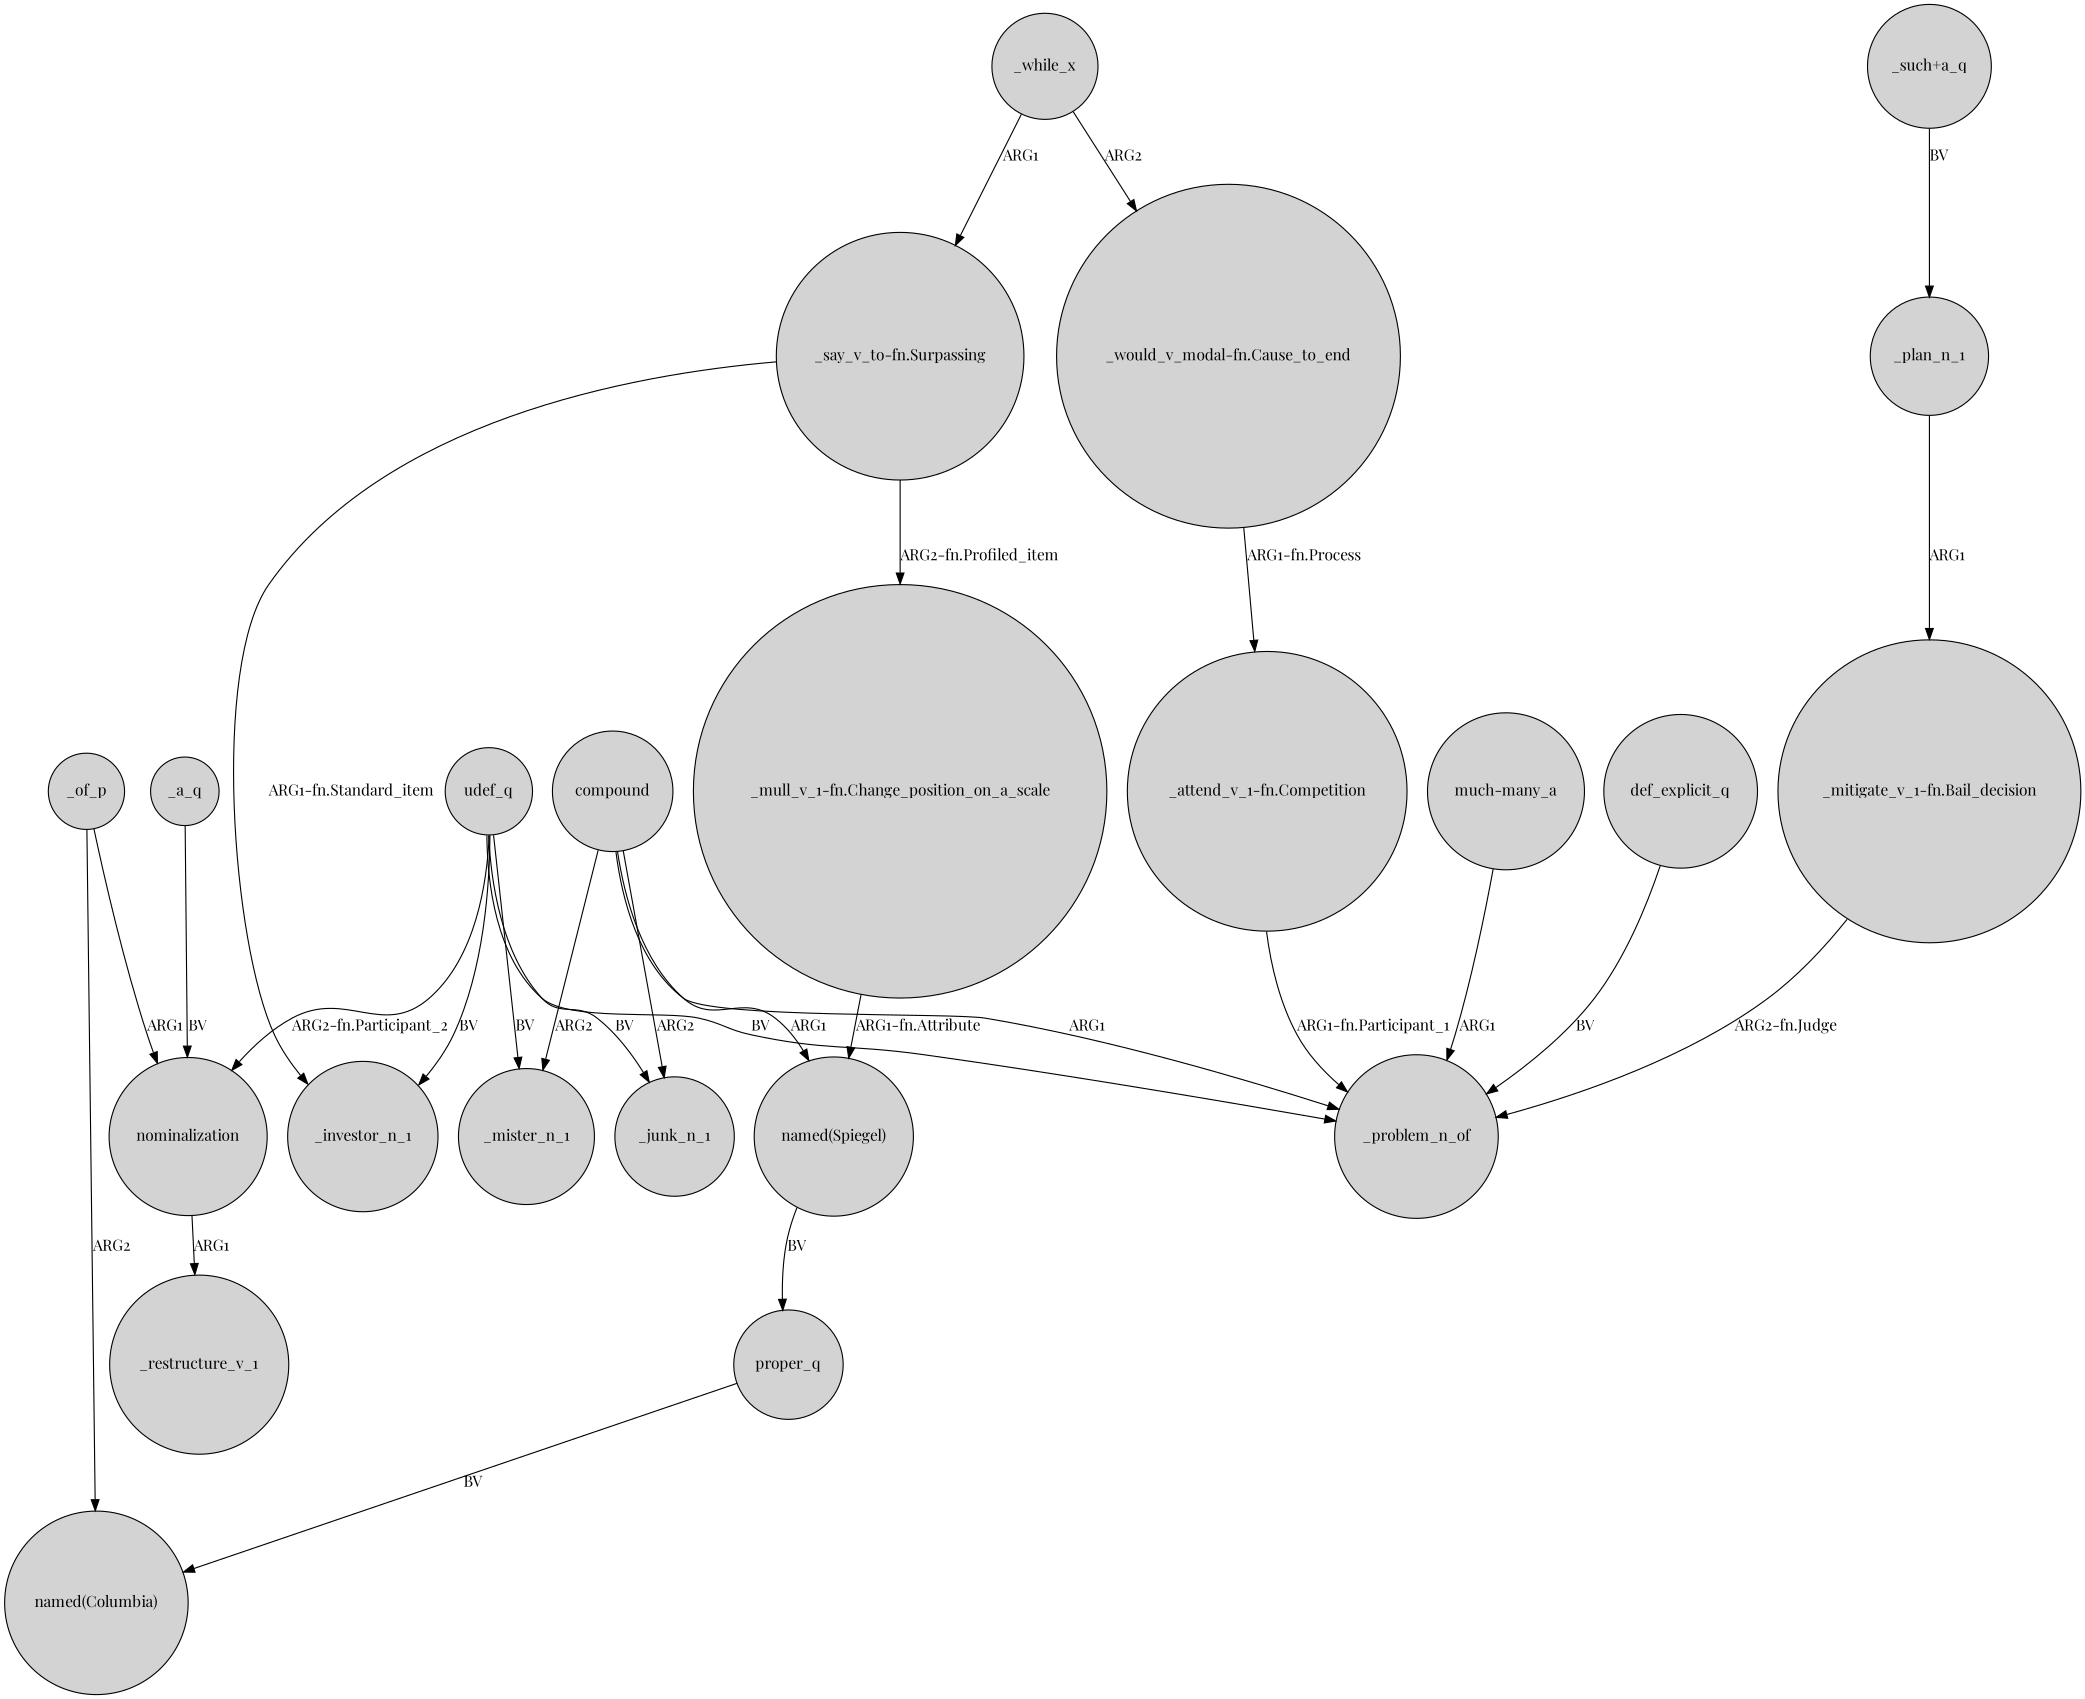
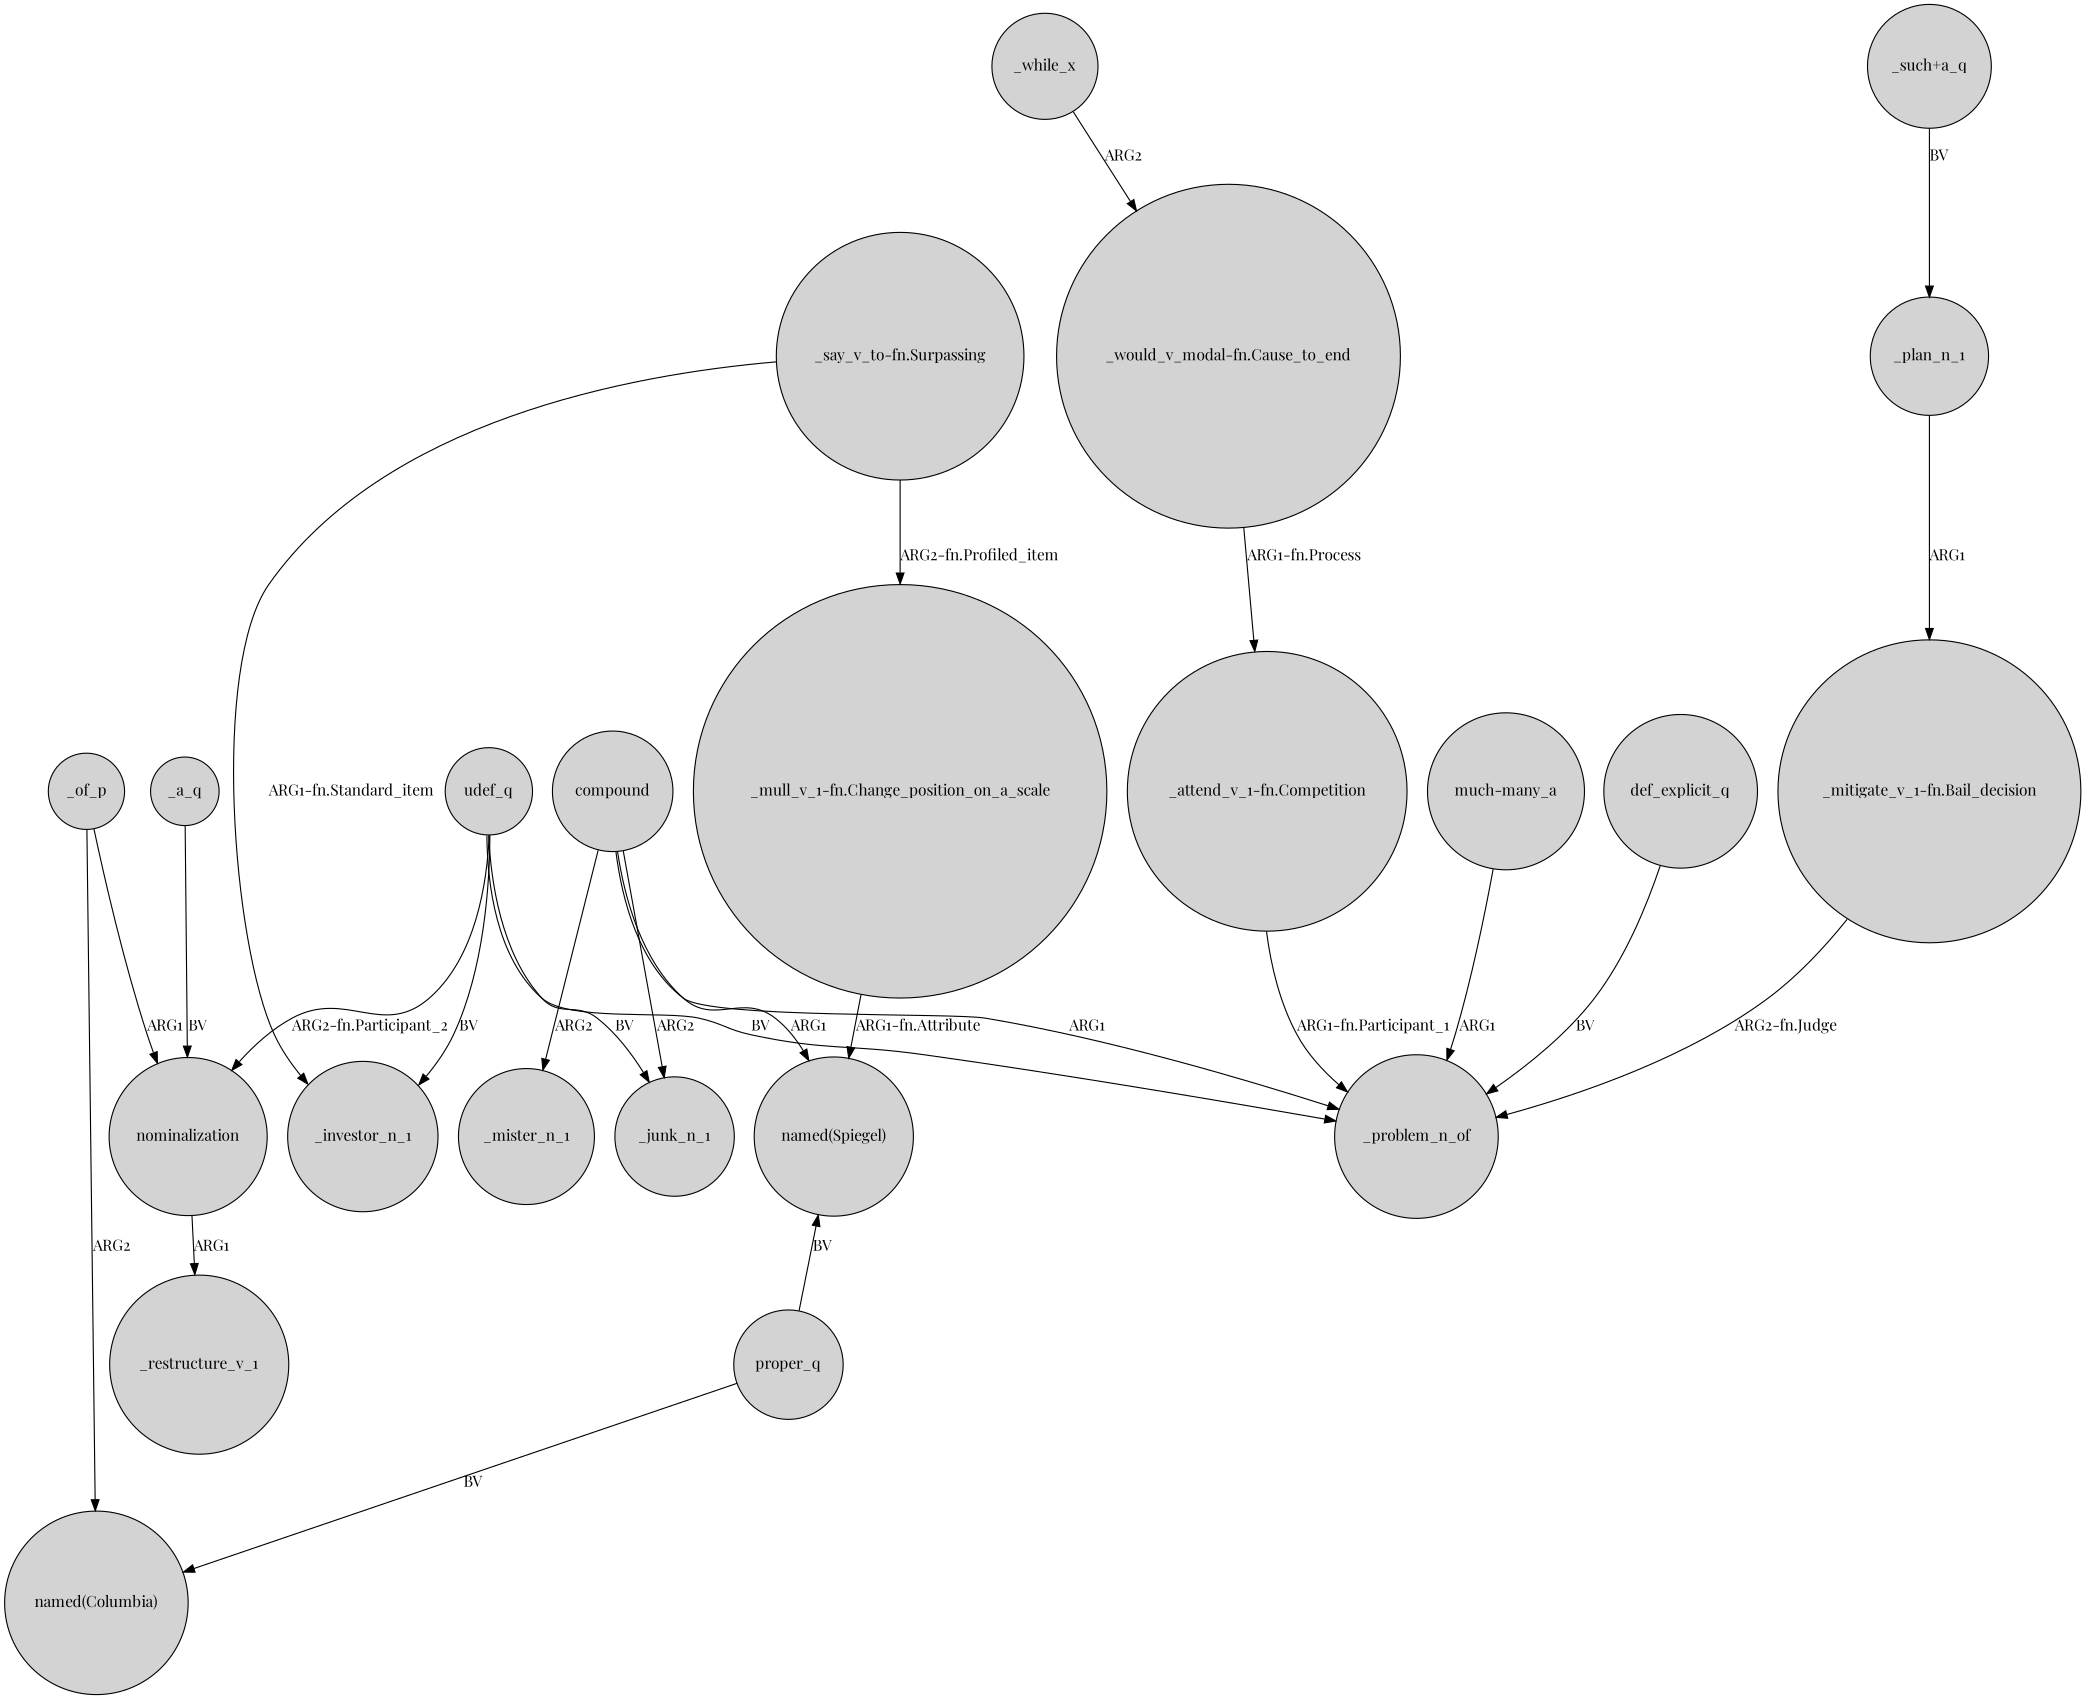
(991, 175) -> none
(508, 968) -> none
(785, 1252) -> (808, 1268)
